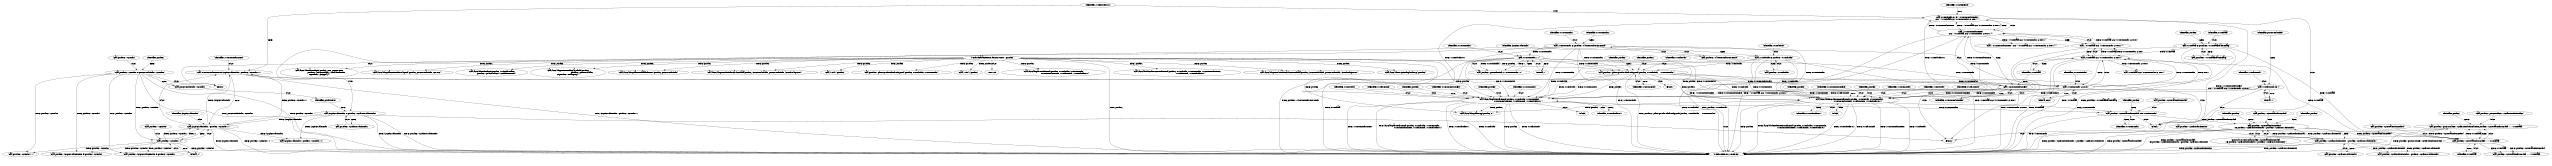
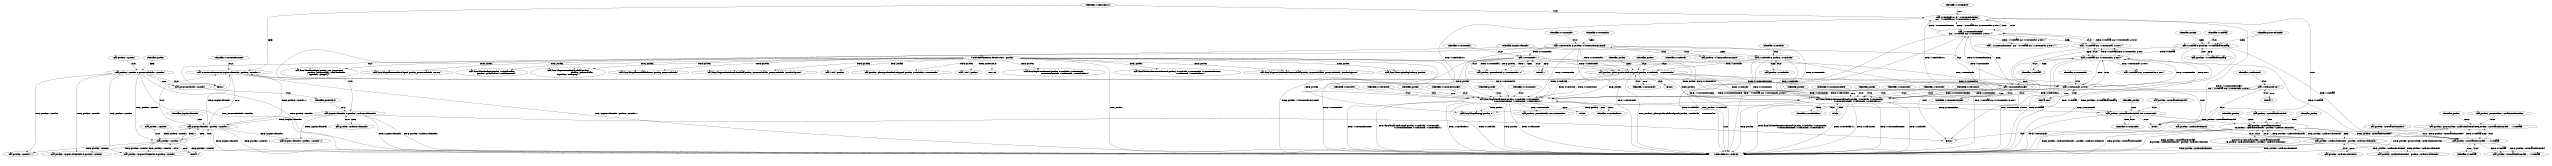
(2270, 59) -> (2239, 39)
(1333, 107) -> (1333, 107)
none -> (1544, 113)
